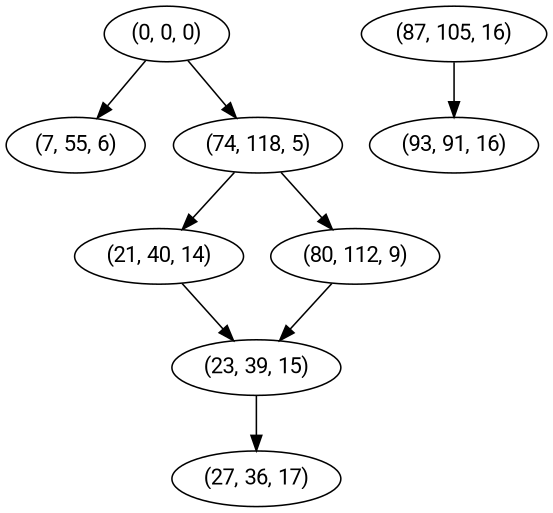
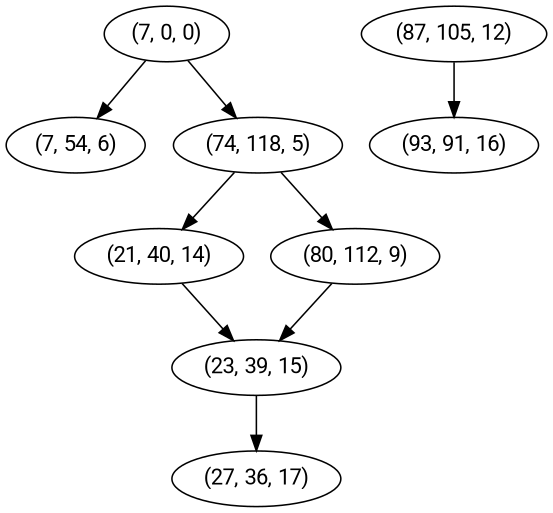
(167, 34) -> (167, 34)
(454, 34) -> (454, 34)
(76, 145) -> (76, 145)
